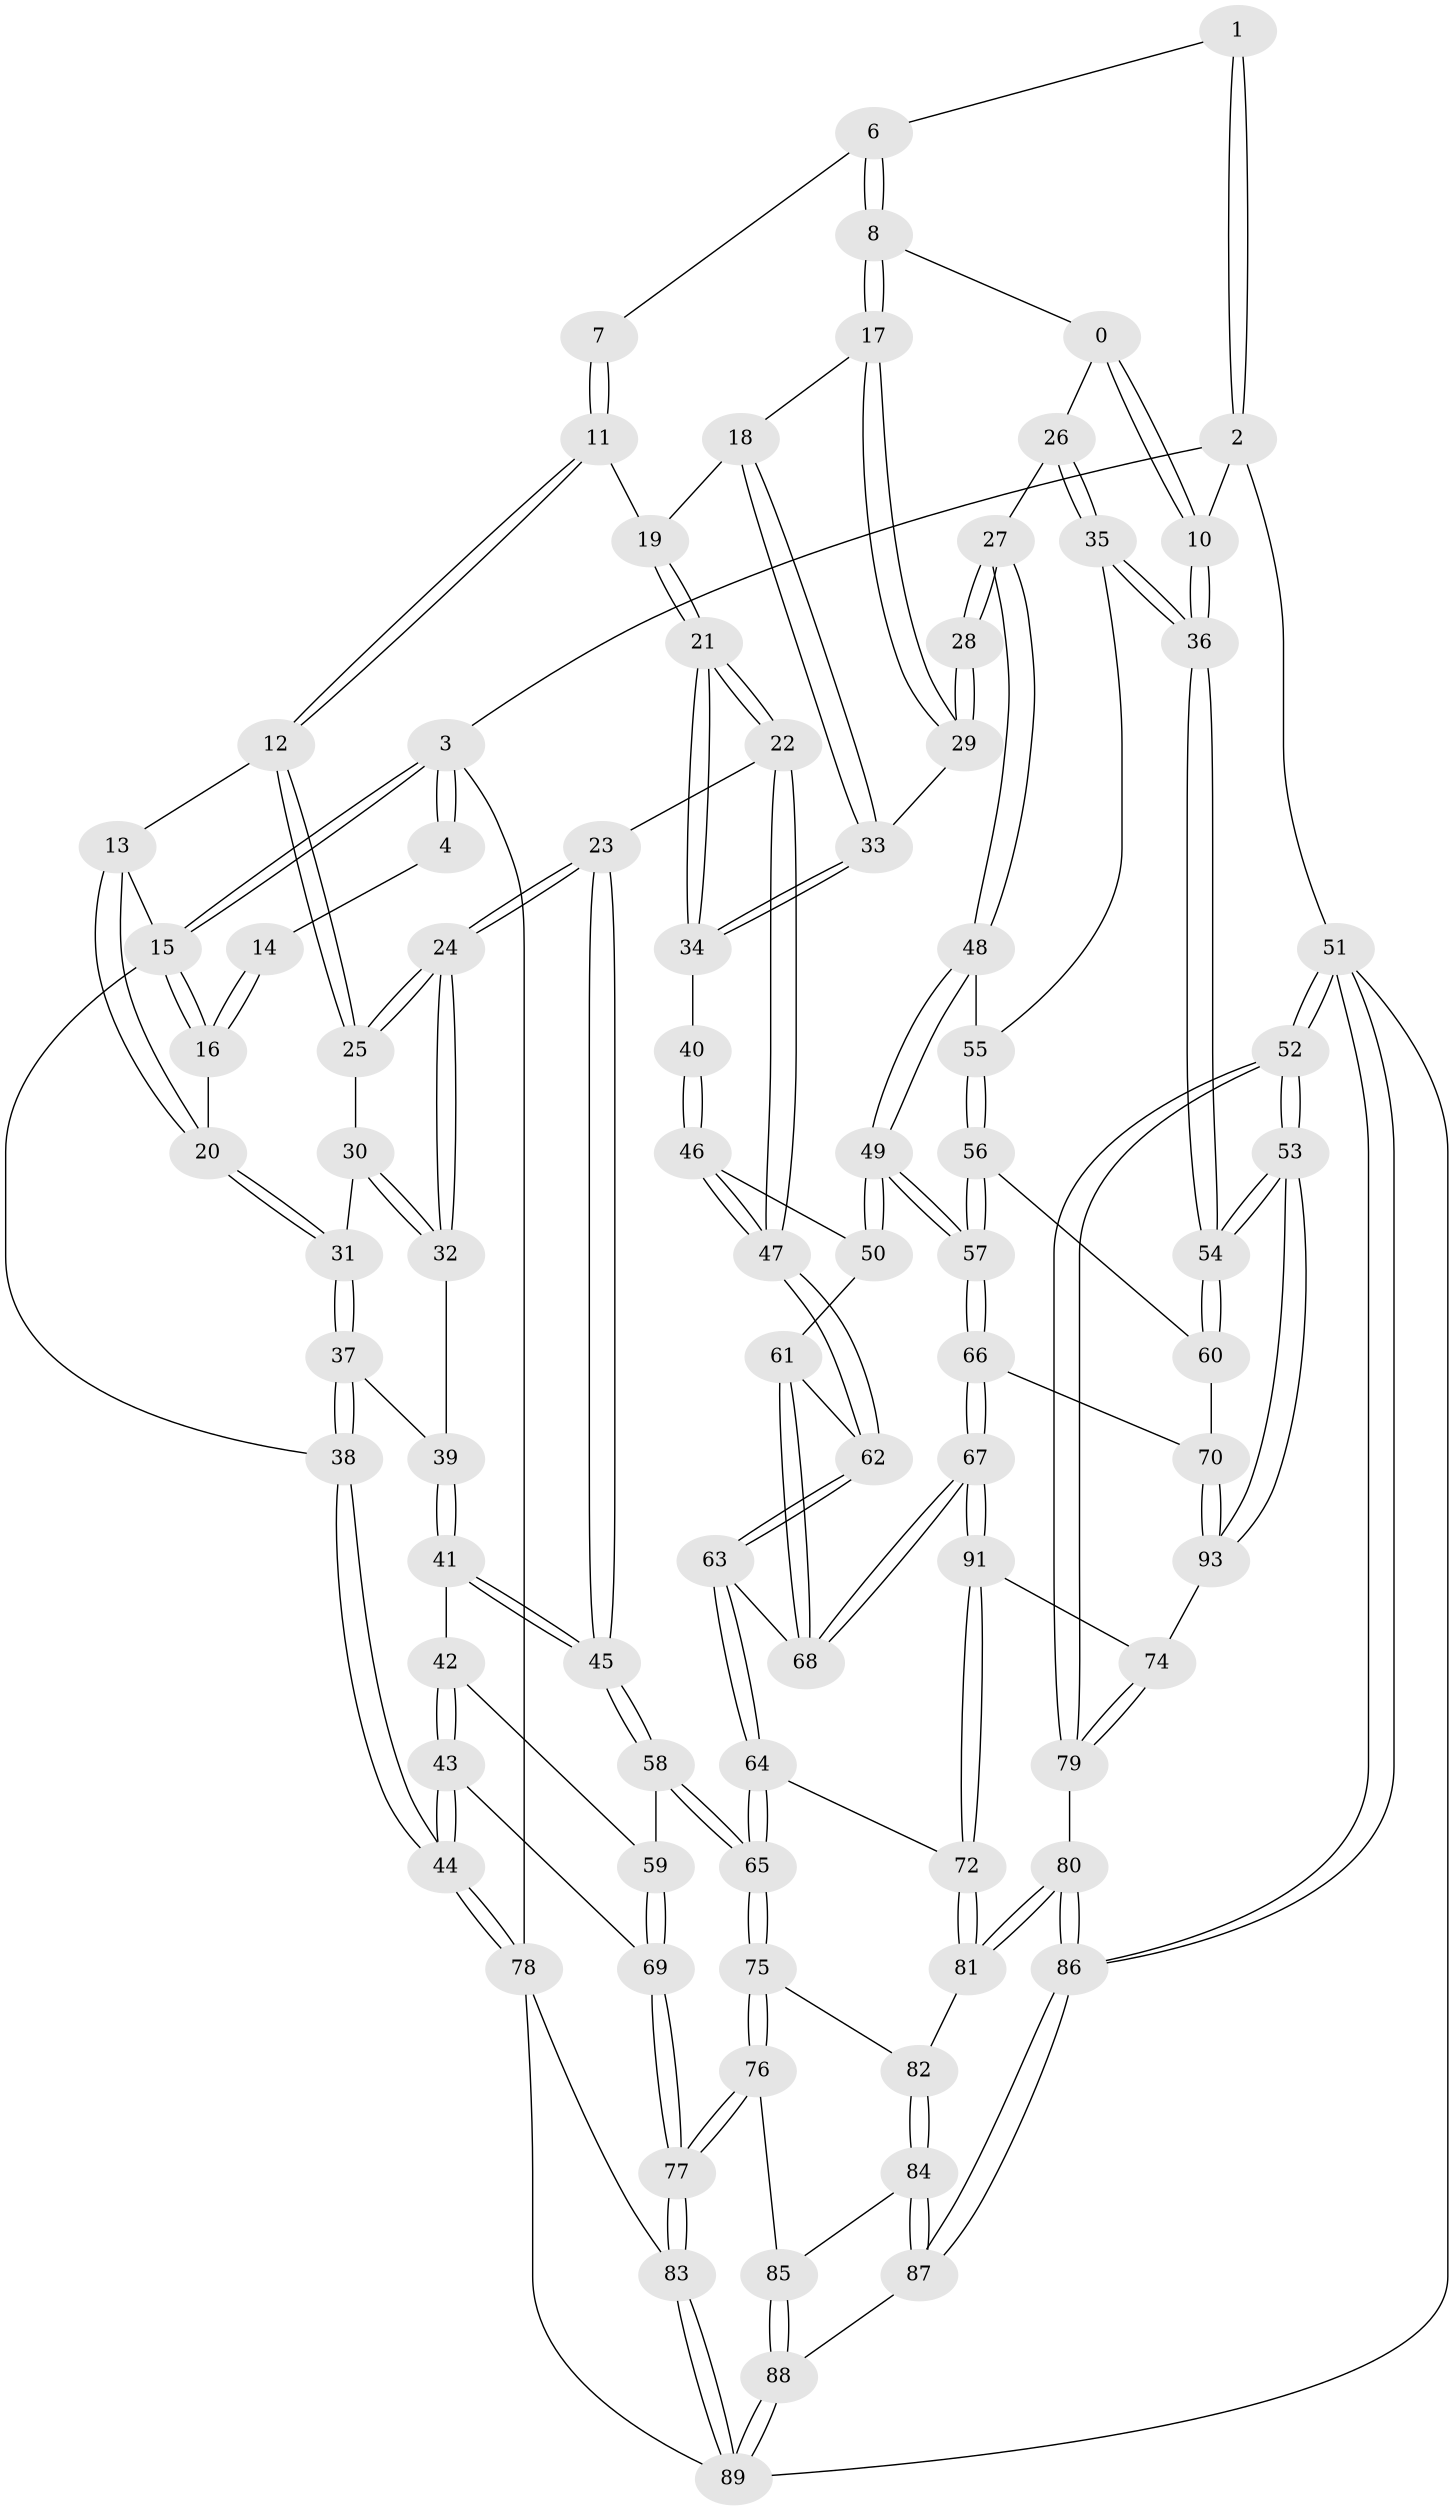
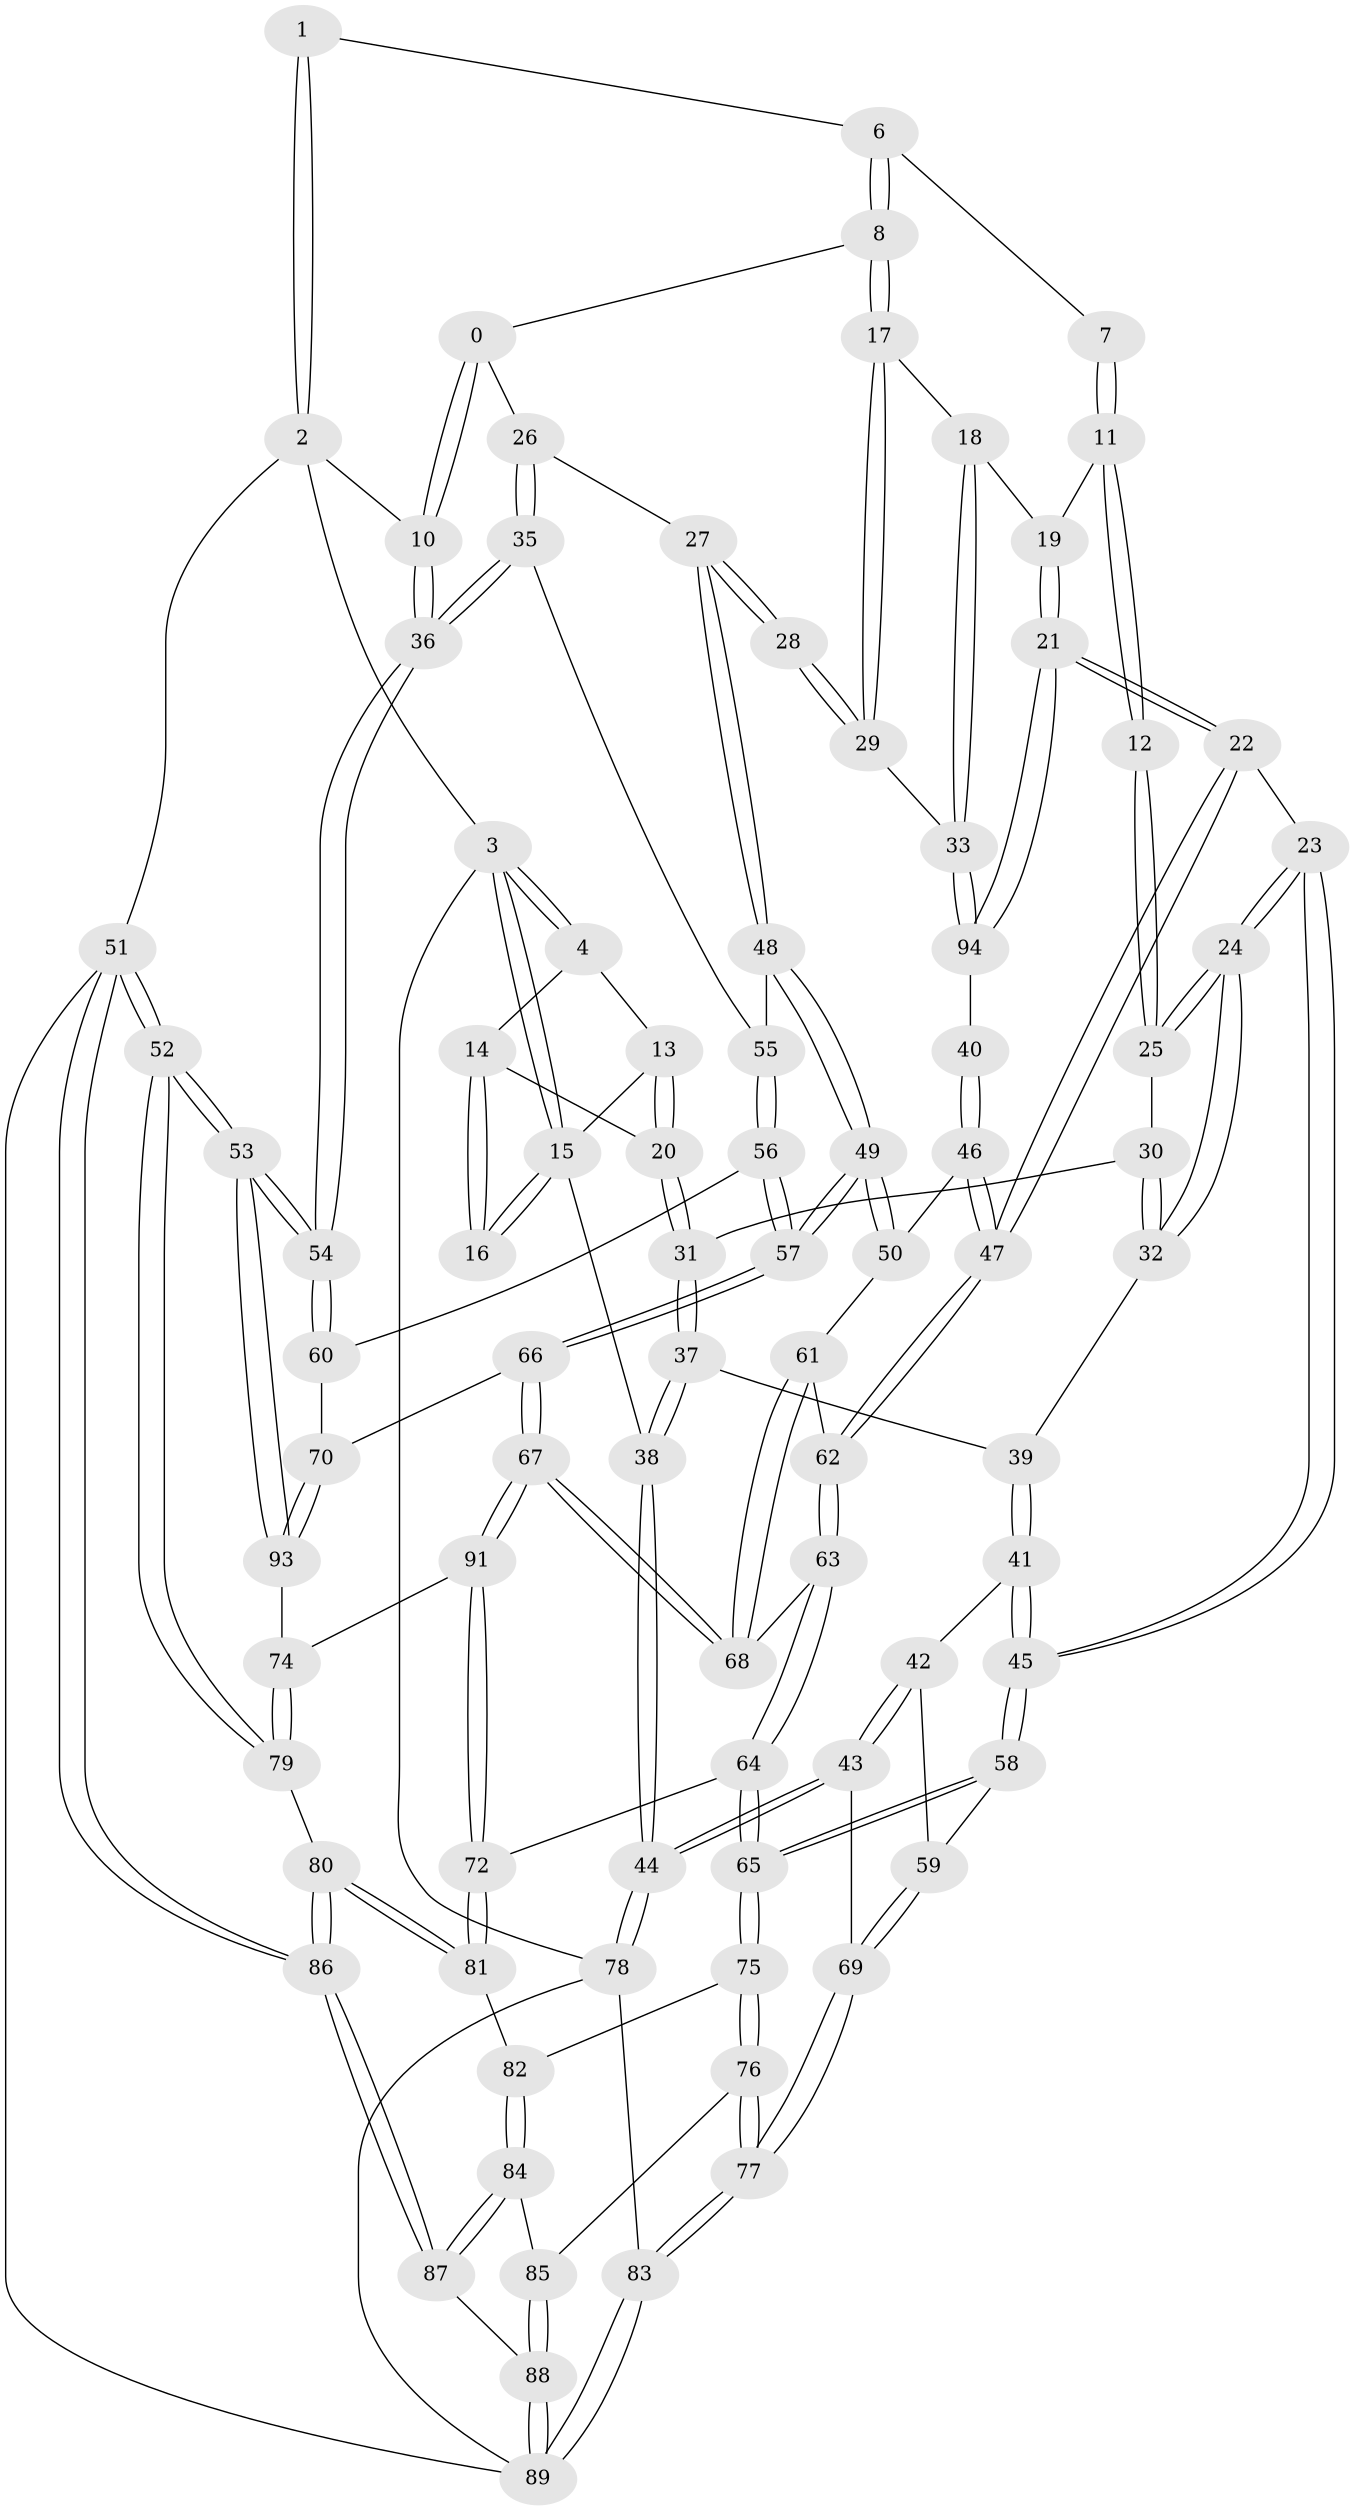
(197, 796) -> (624, 1000)
(693, 949) -> (970, 949)
(208, 1102) -> (571, 1102)
